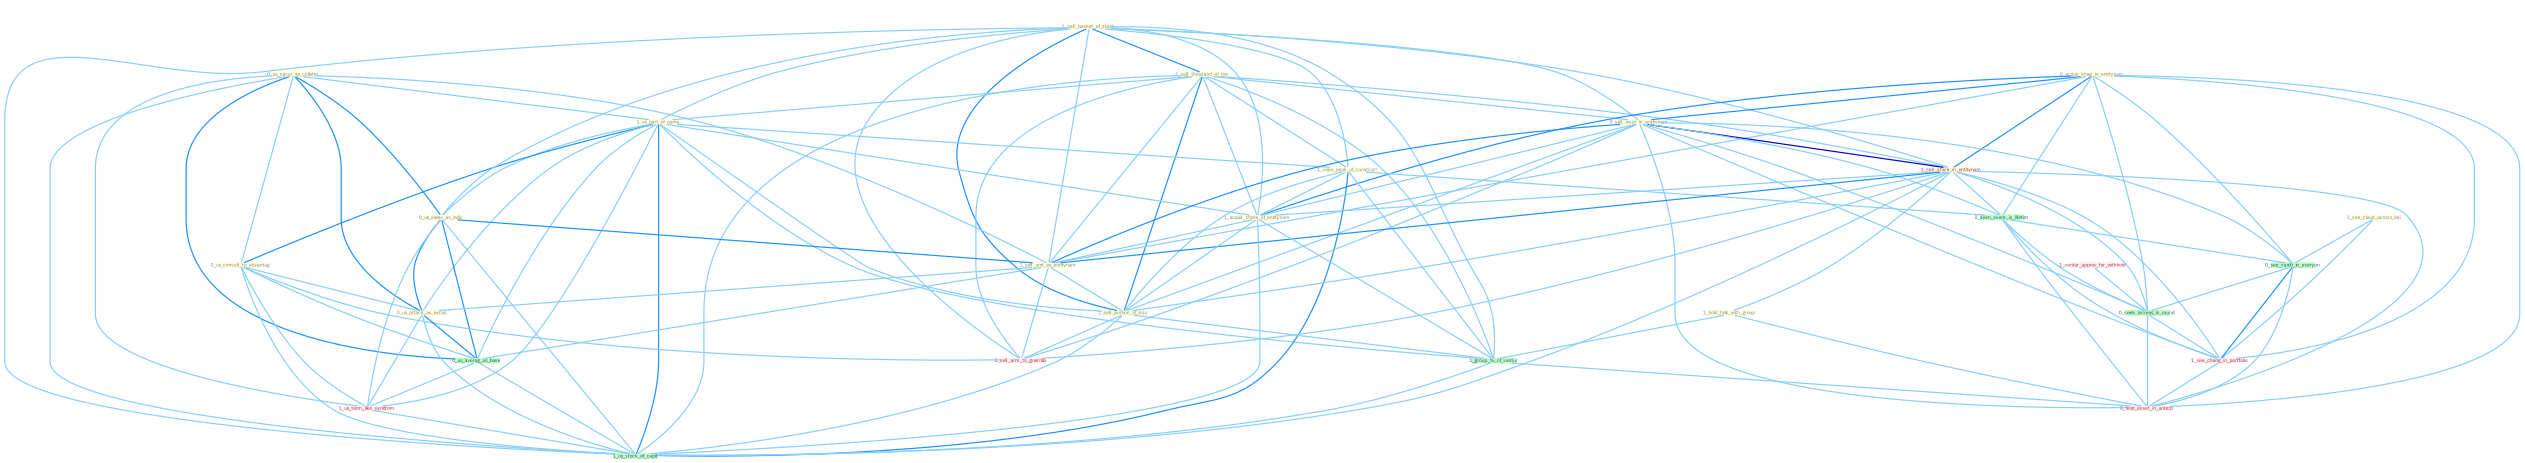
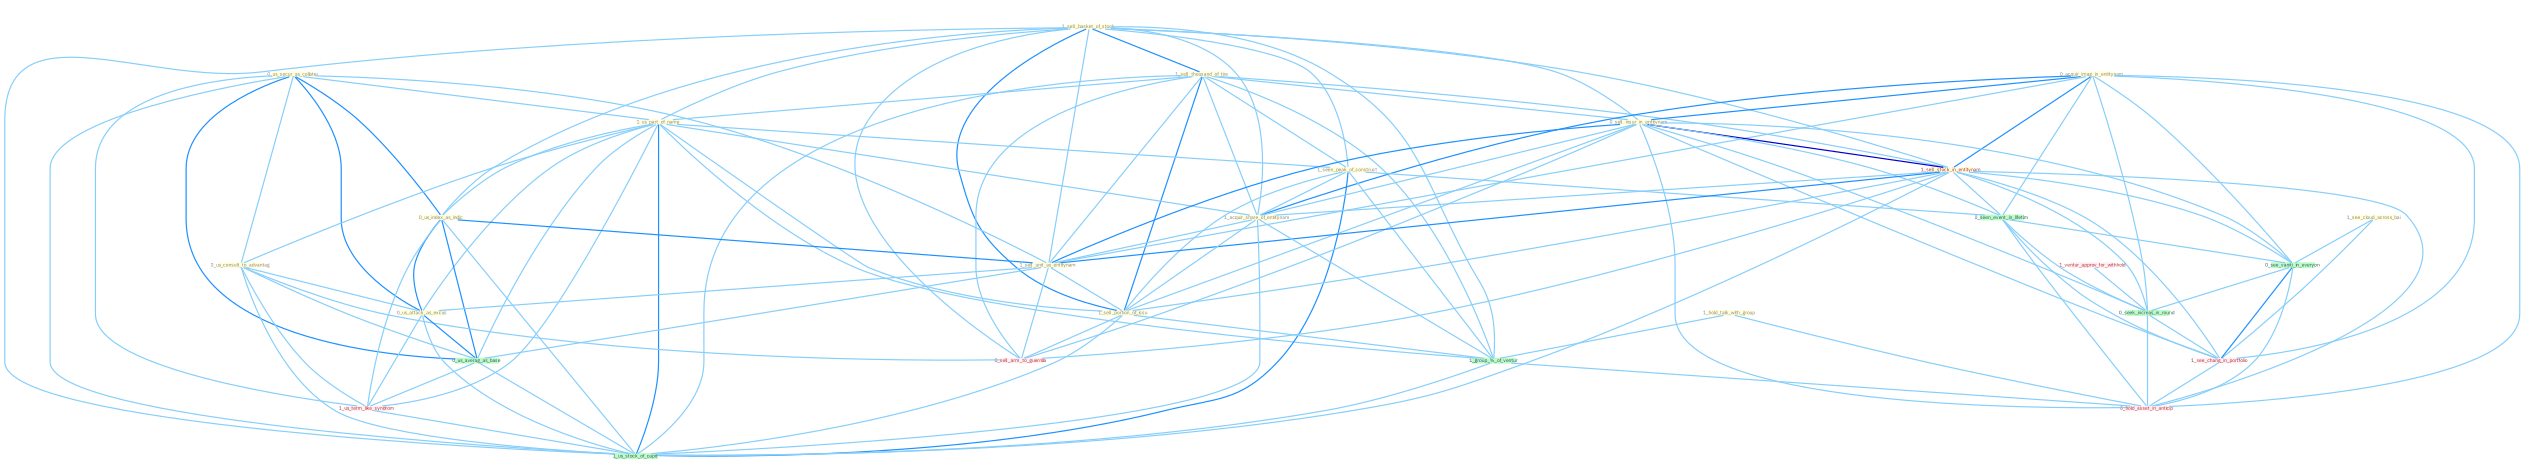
(445, 184) -> (445, 184)
(1849, 254) -> (2136, 197)
